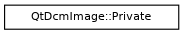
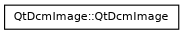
(92, 17) -> (92, 17)
